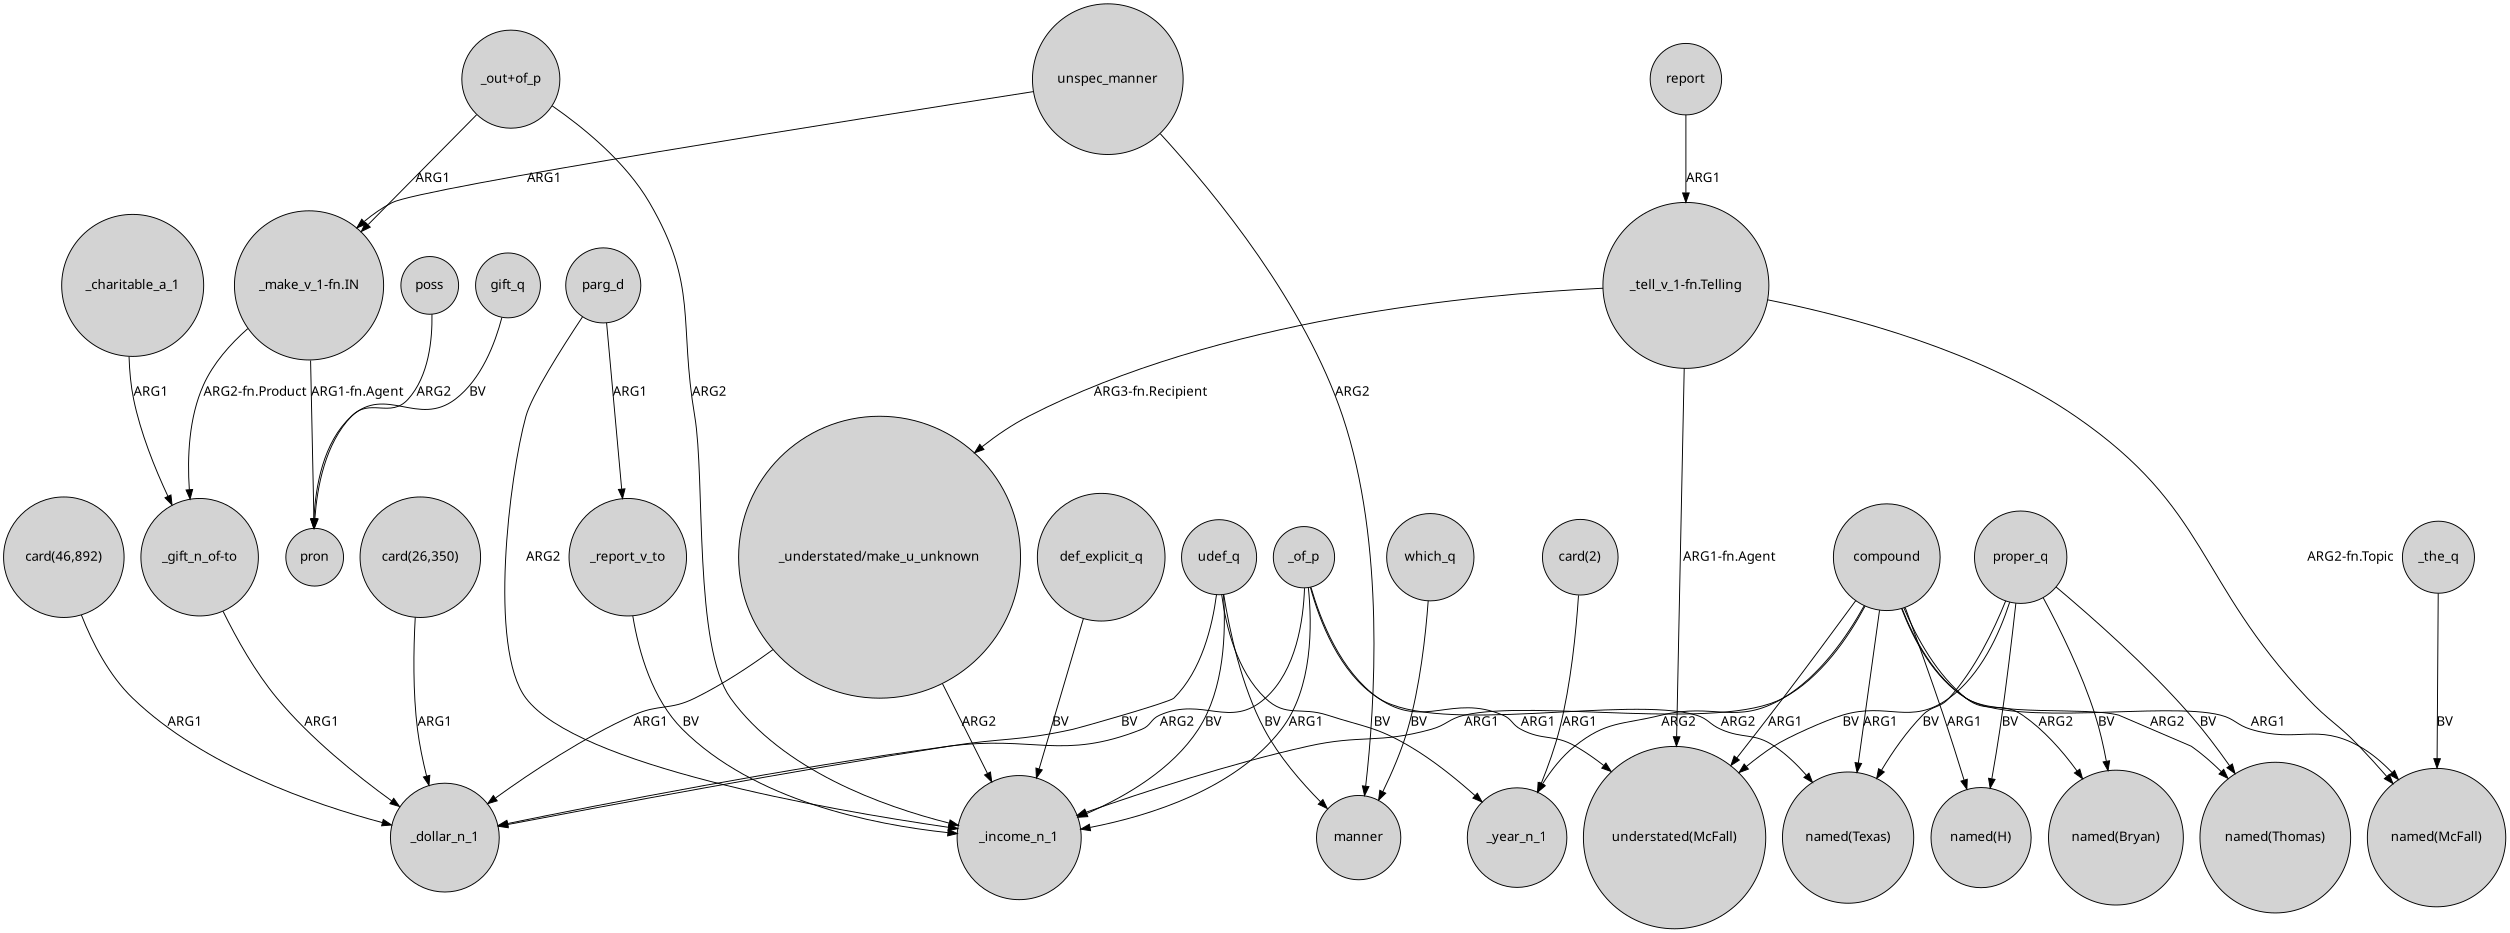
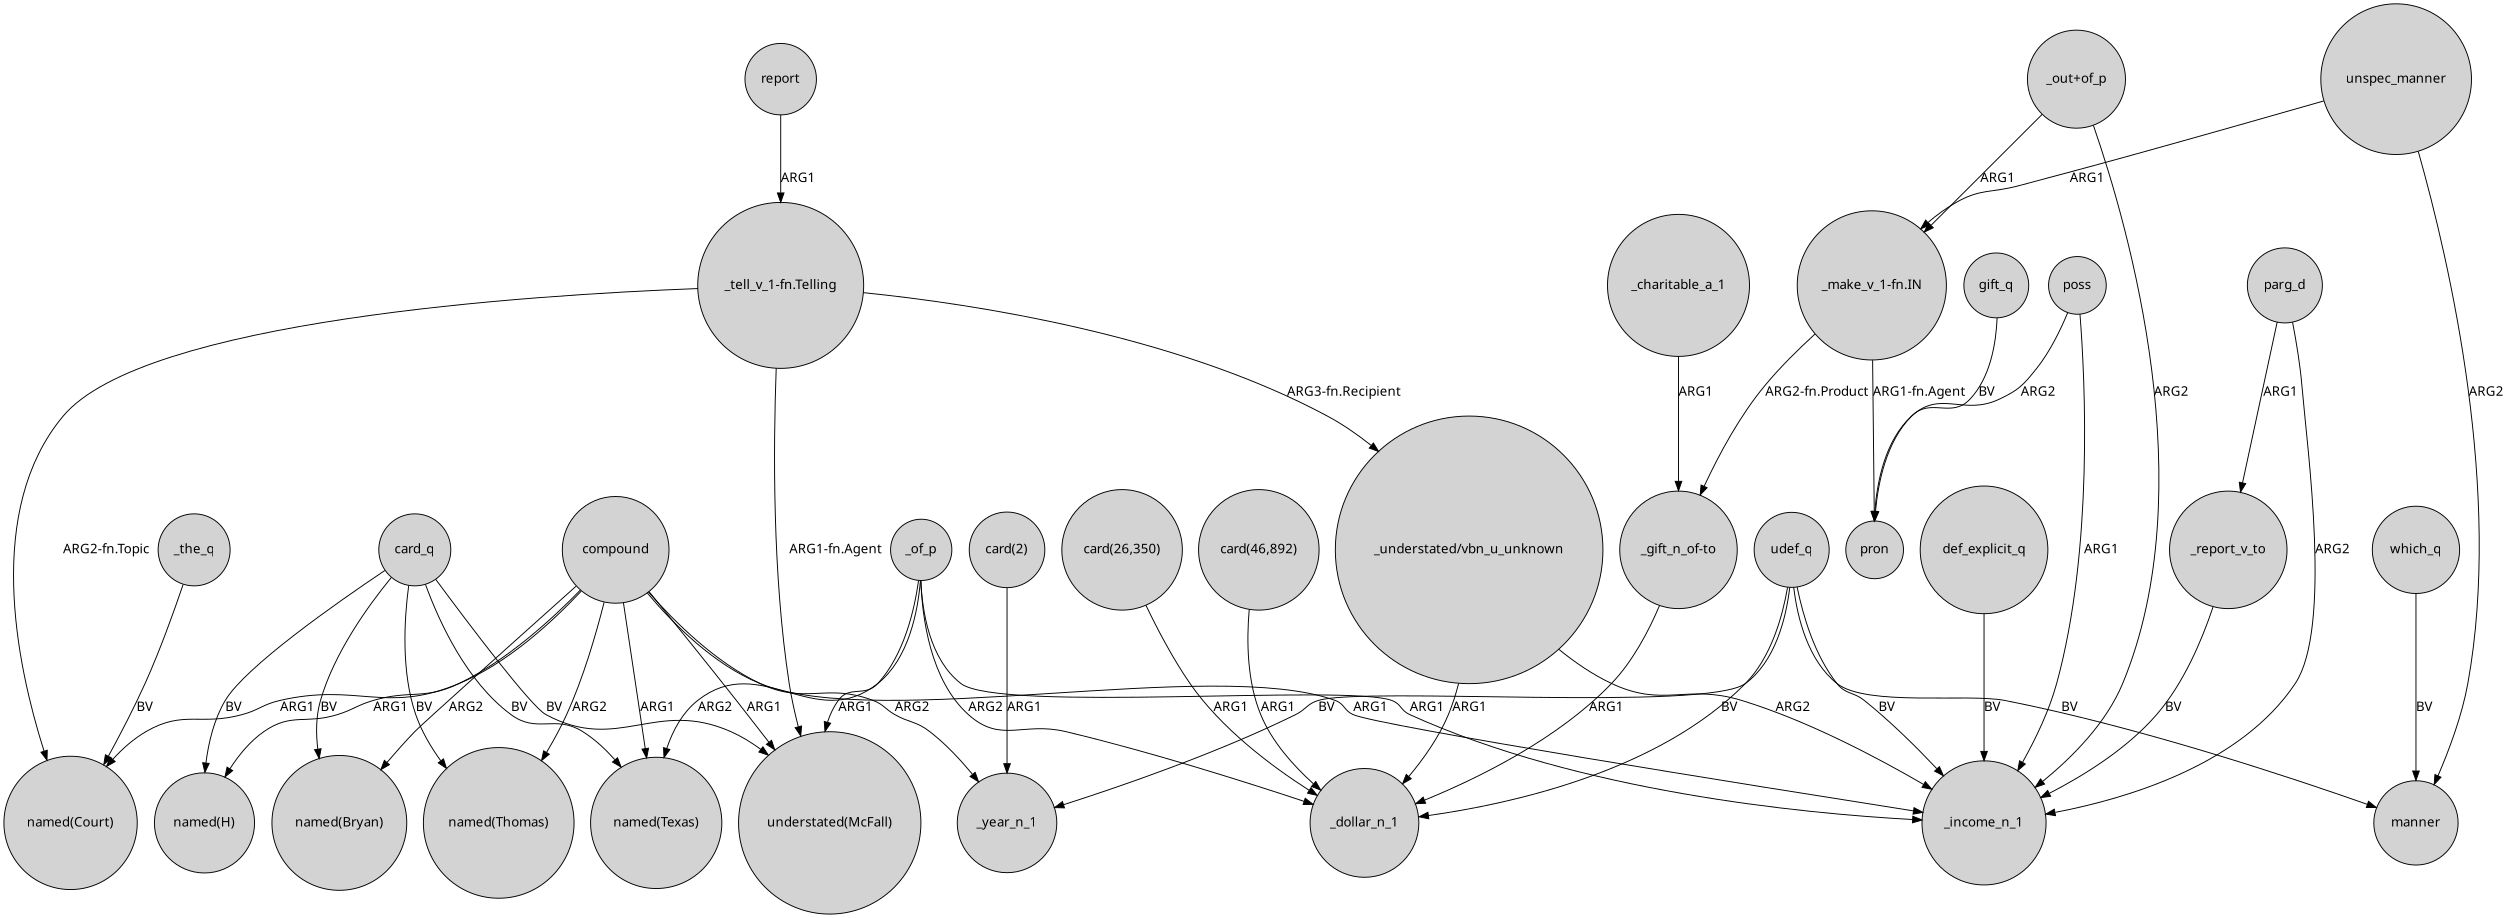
none -> (2080, 543)
(880, 557) -> (1469, 550)
(2021, 557) -> (415, 550)
(2437, 838) -> (71, 823)
